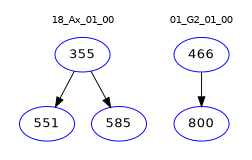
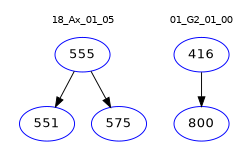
(83, 21) -> (83, 21)
(83, 55) -> (83, 55)
(202, 55) -> (202, 55)
(119, 124) -> (119, 124)
